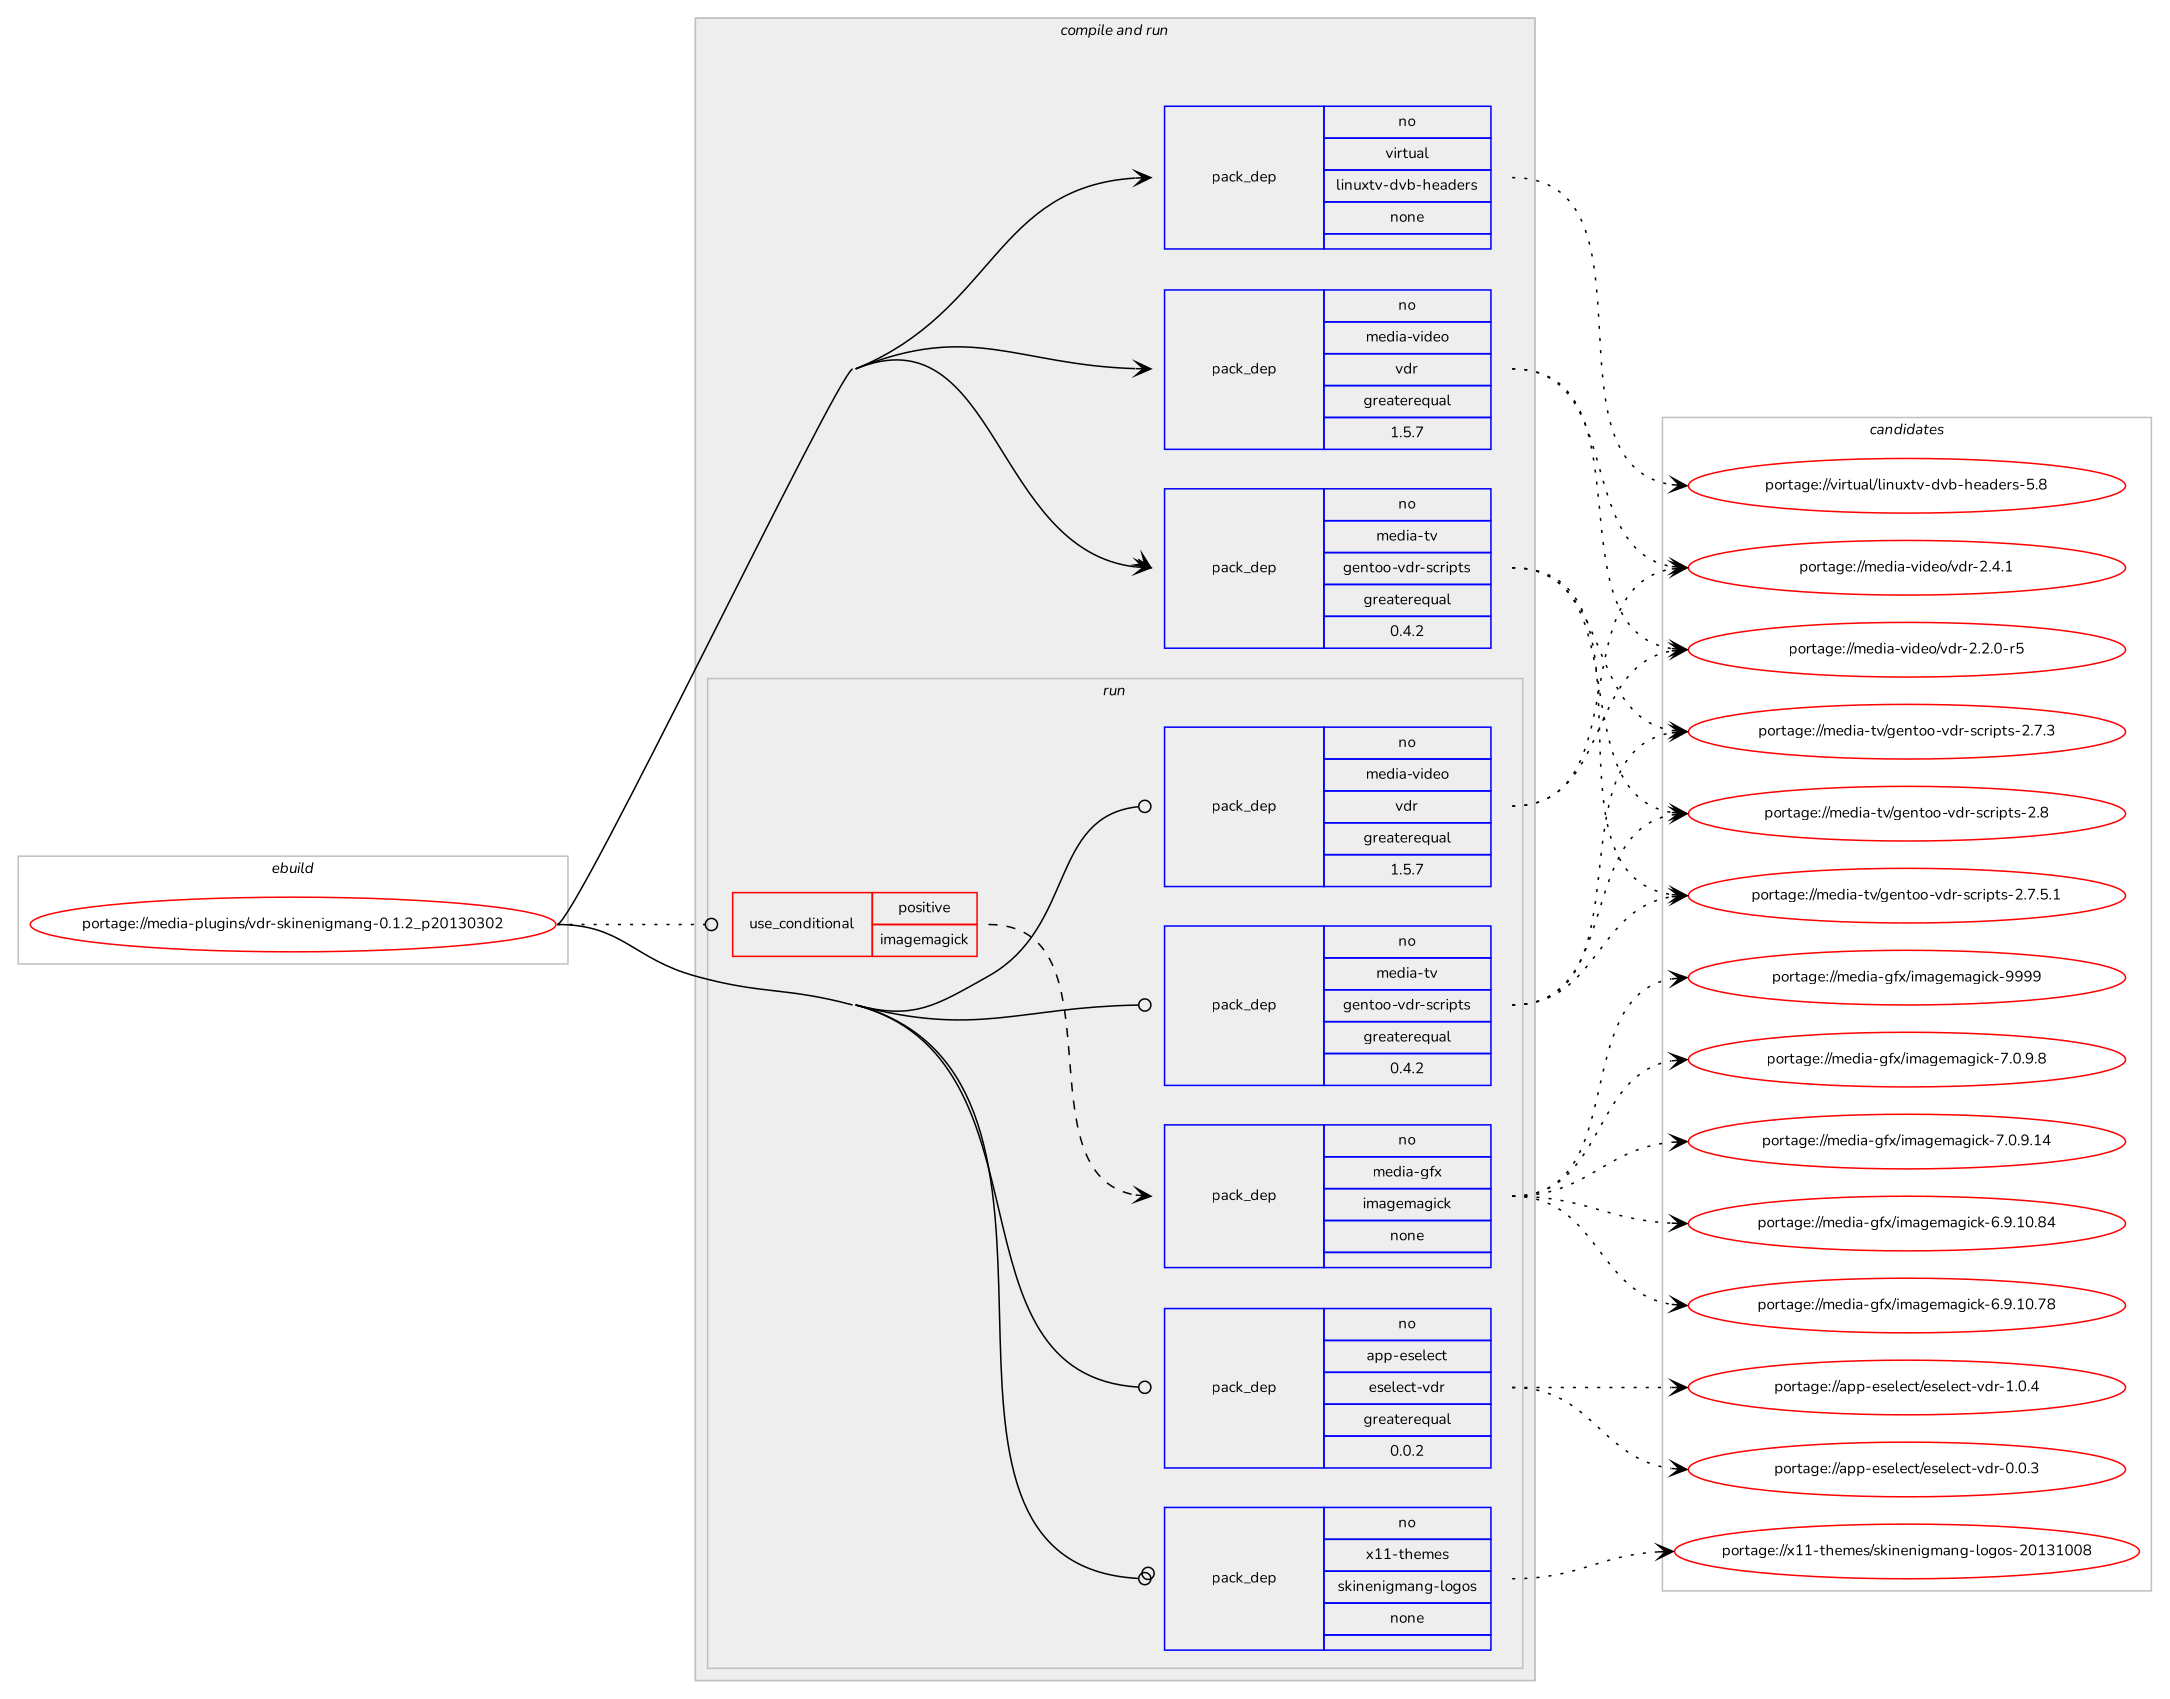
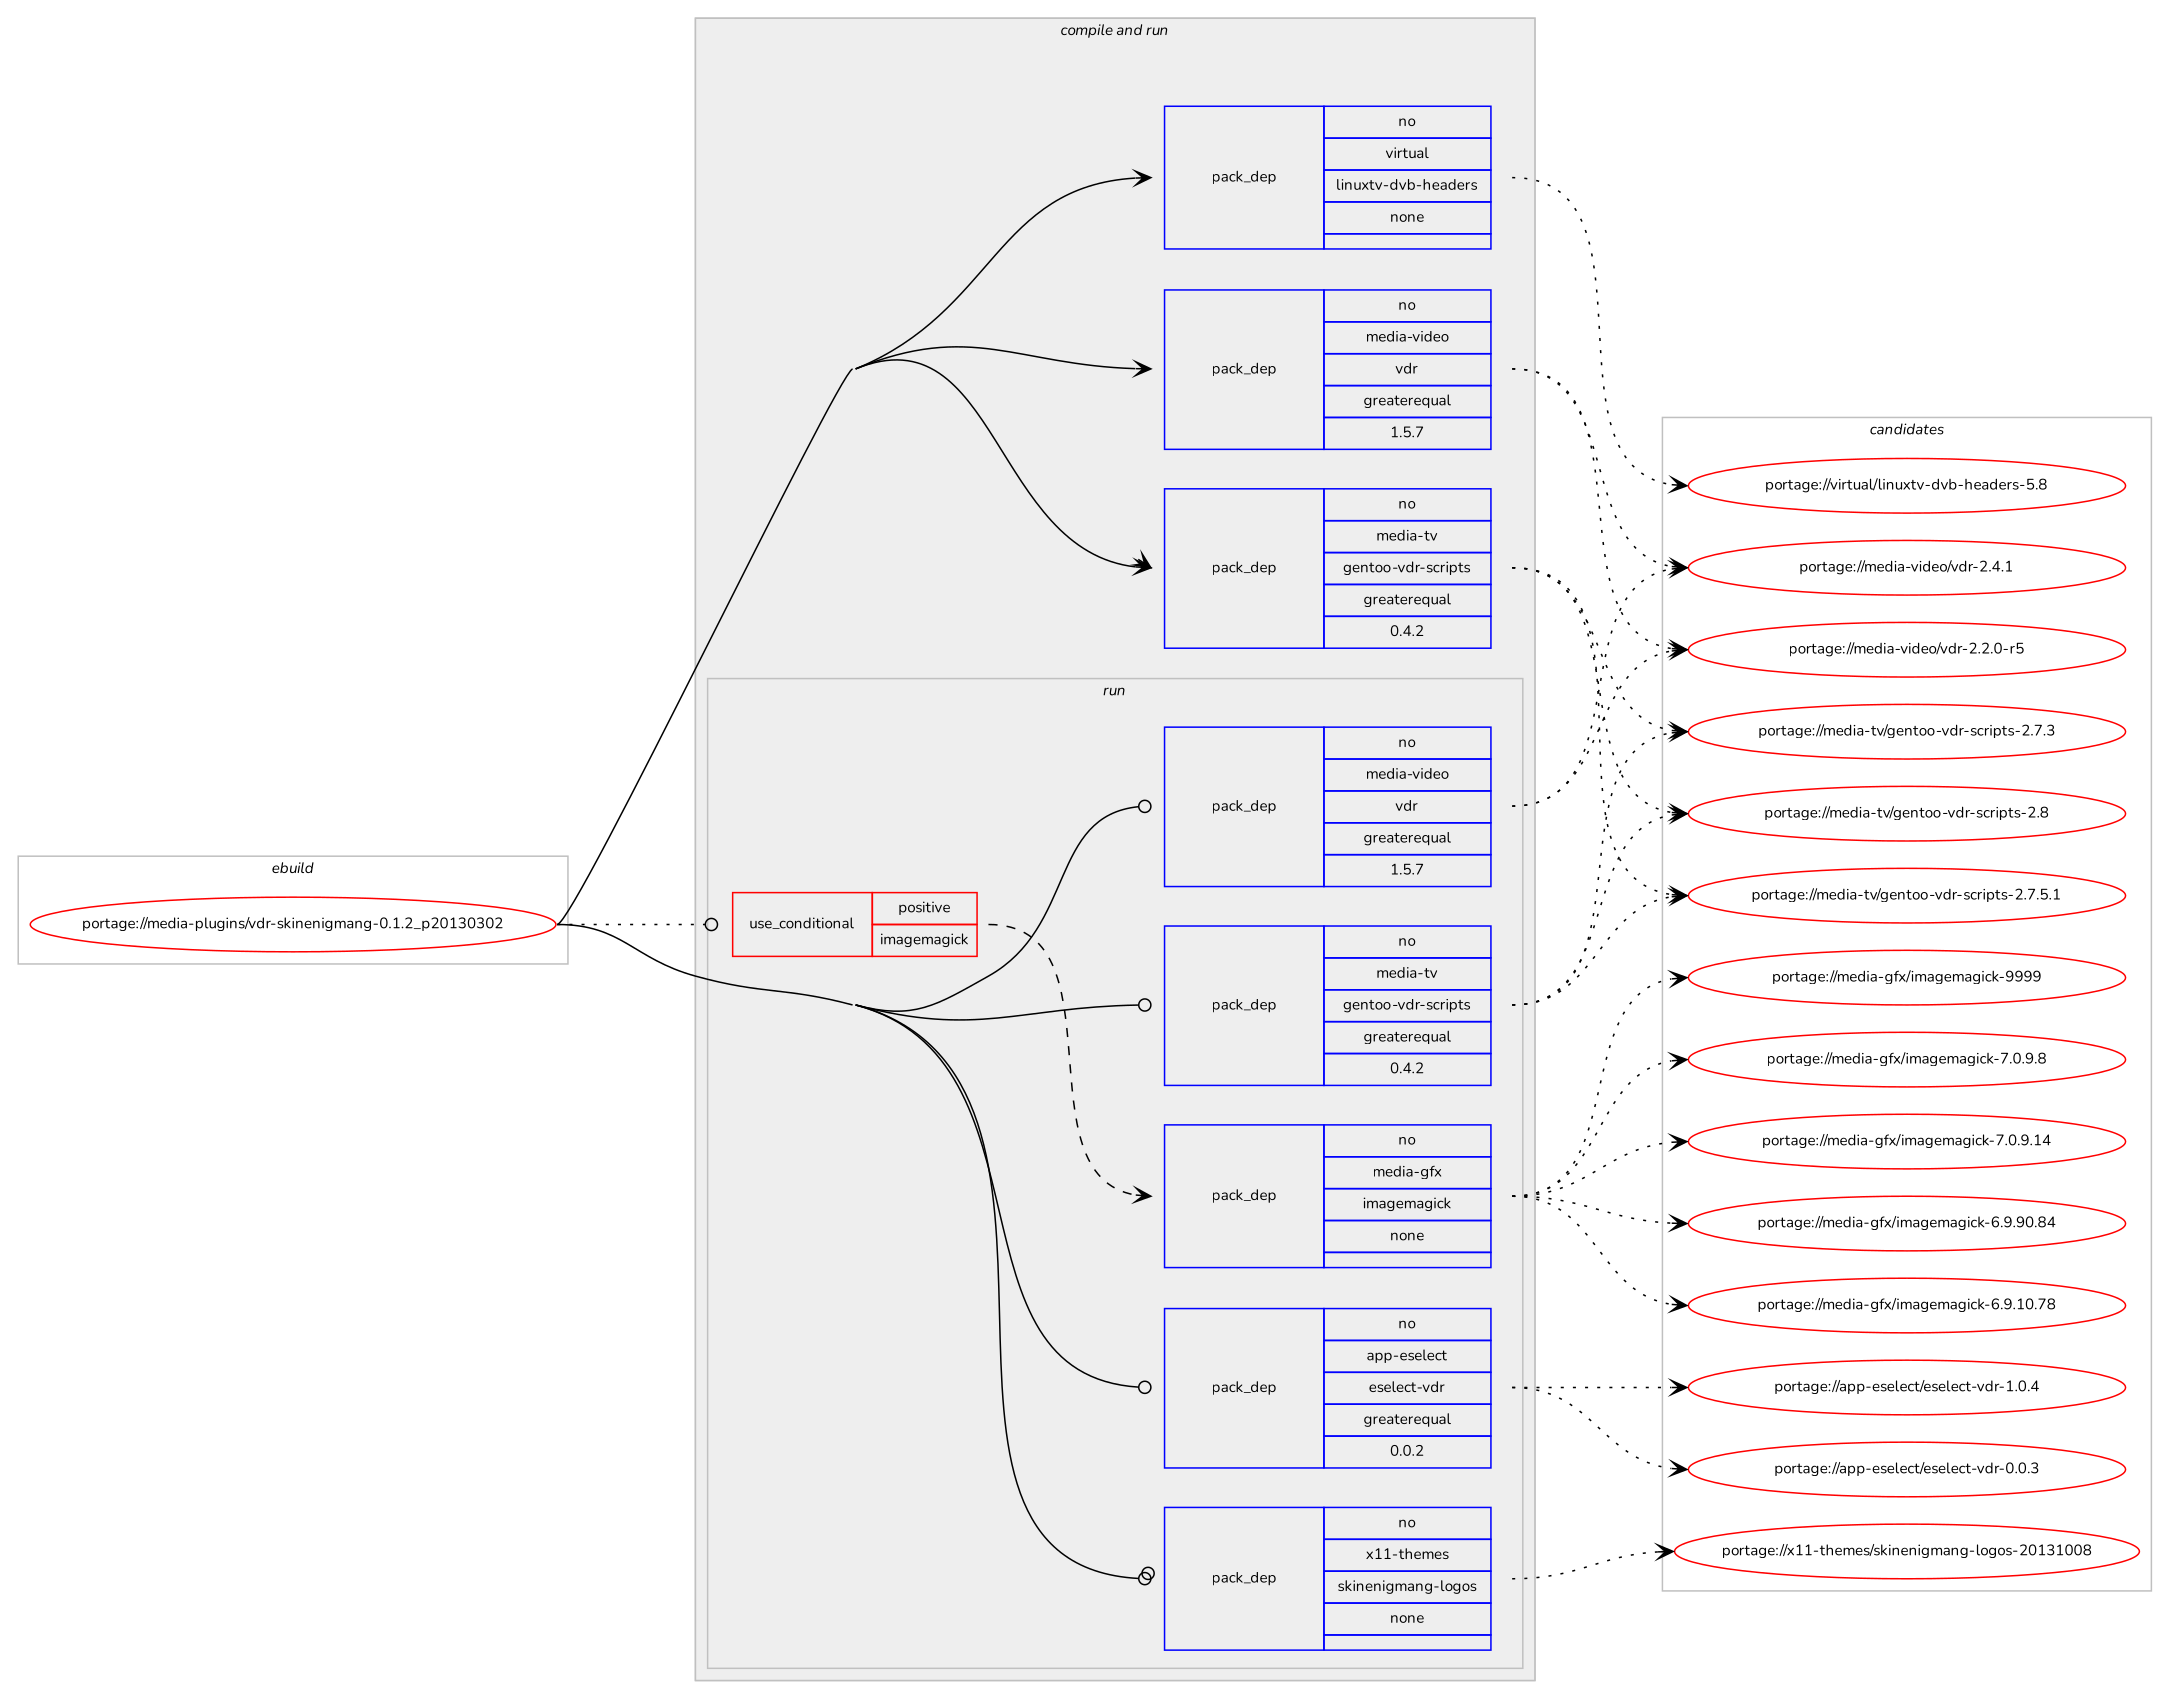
(1907, 1224) -> (1907, 1224)
